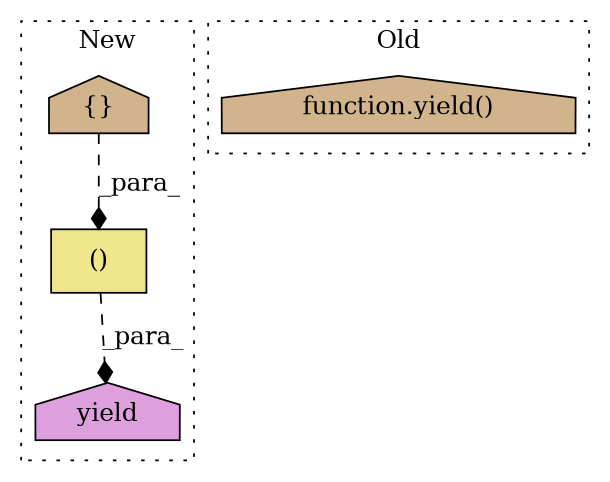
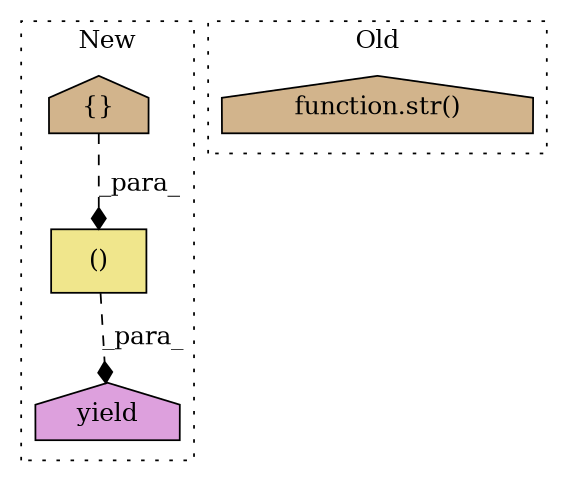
(399, 108) -> (377, 108)
